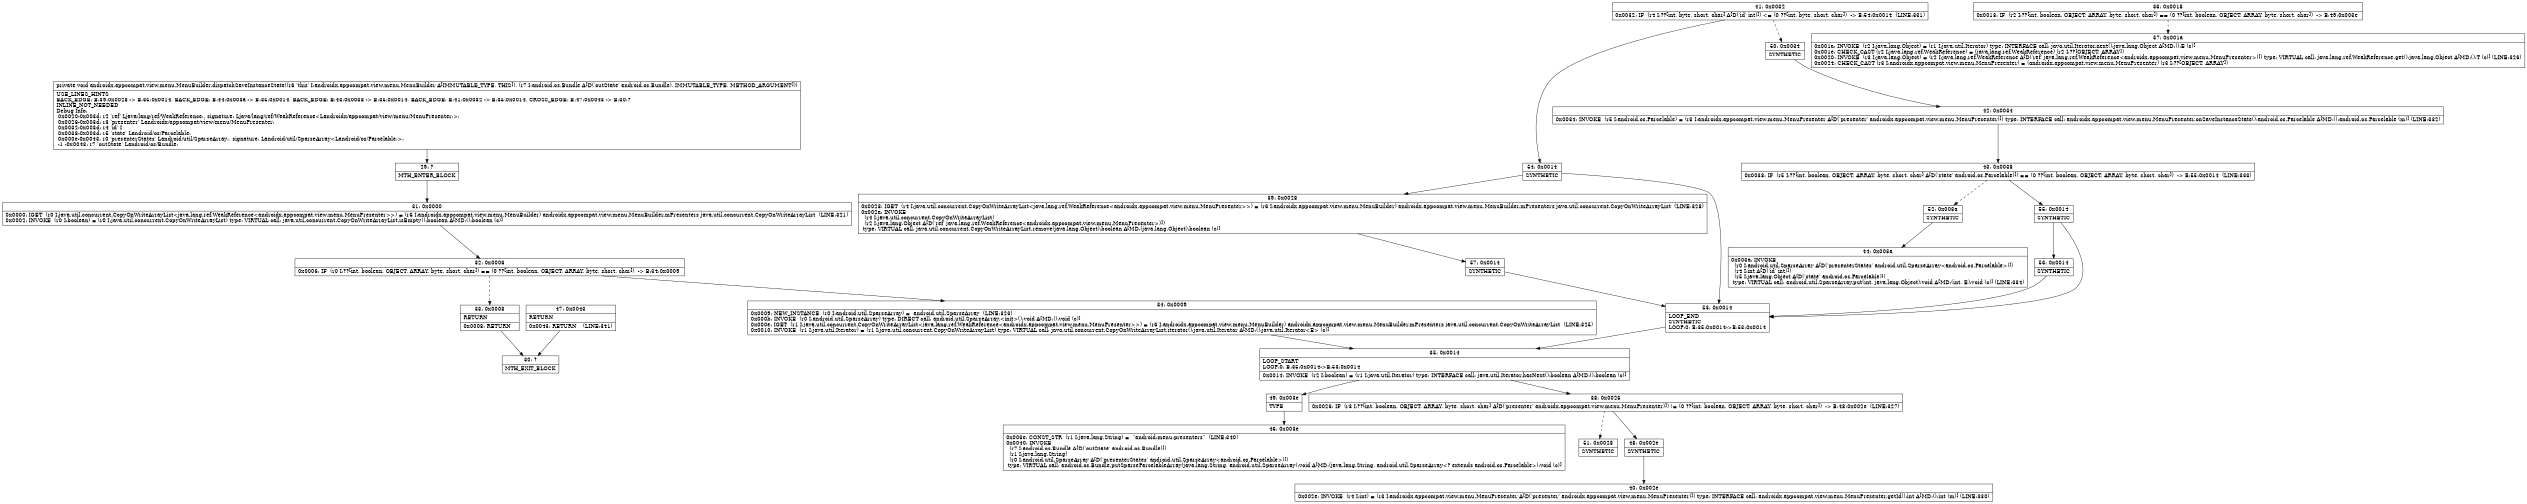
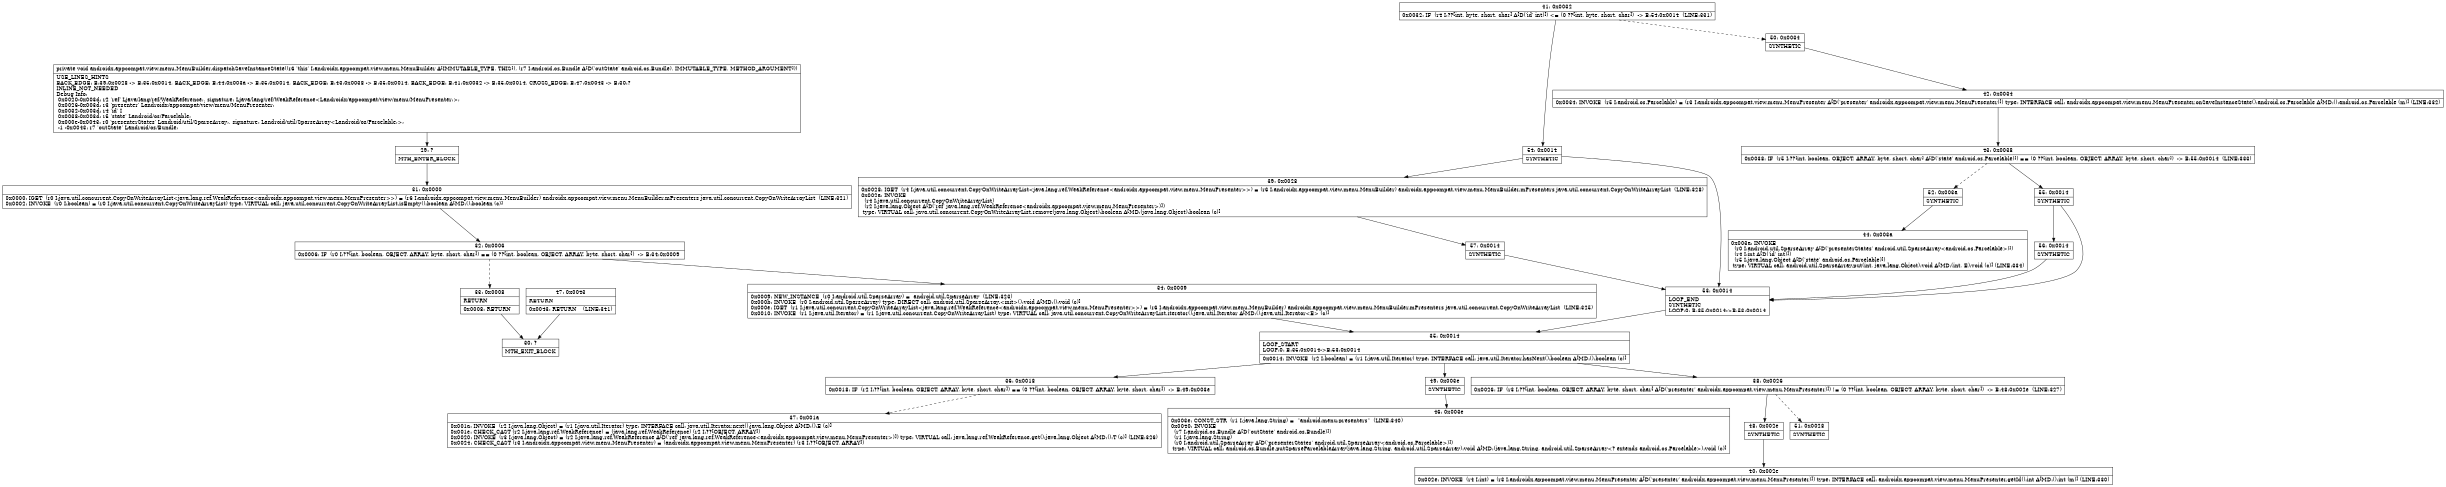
none -> (1194, 370)
(1276, 407) -> (1445, 390)
